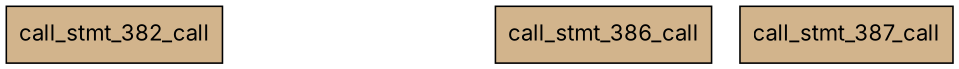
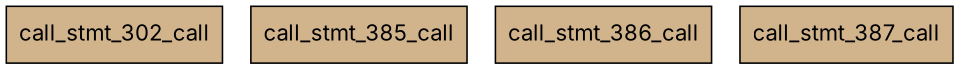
(114, 35) -> (114, 35)
none -> (359, 35)
